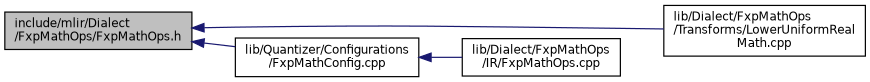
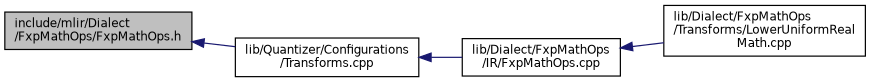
(434, 26) -> (648, 45)
(327, 57) -> (327, 57)
